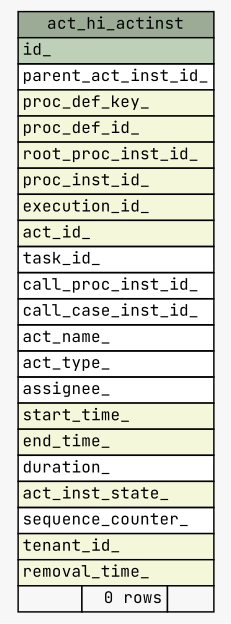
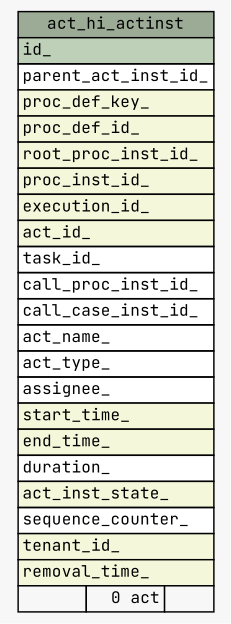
(133, 598) -> (136, 598)
